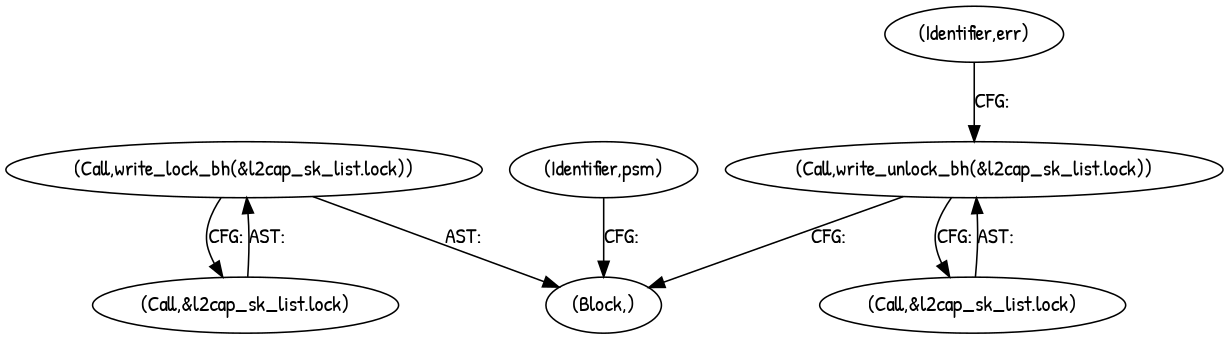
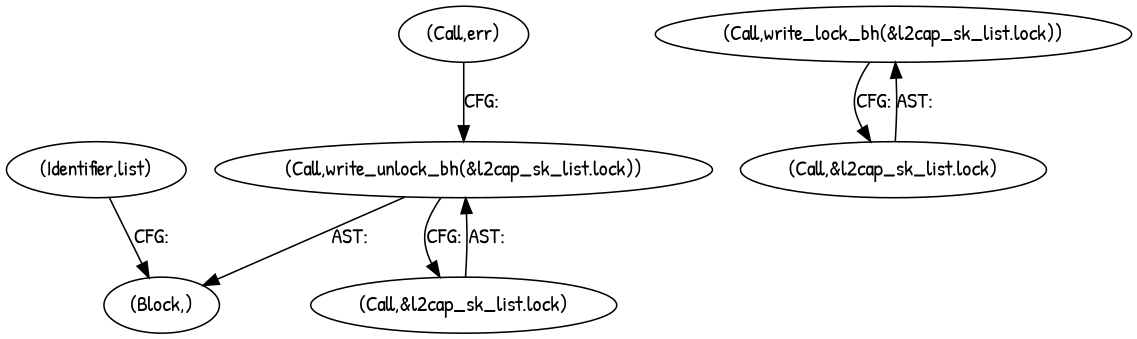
(974, 34) -> (464, 34)
(604, 170) -> (96, 170)
(831, 237) -> (352, 237)
(428, 239) -> none
